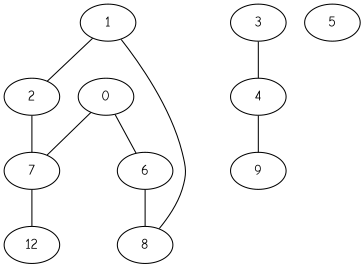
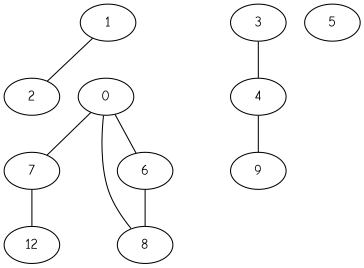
(175, 131) -> (105, 175)
(32, 134) -> none
